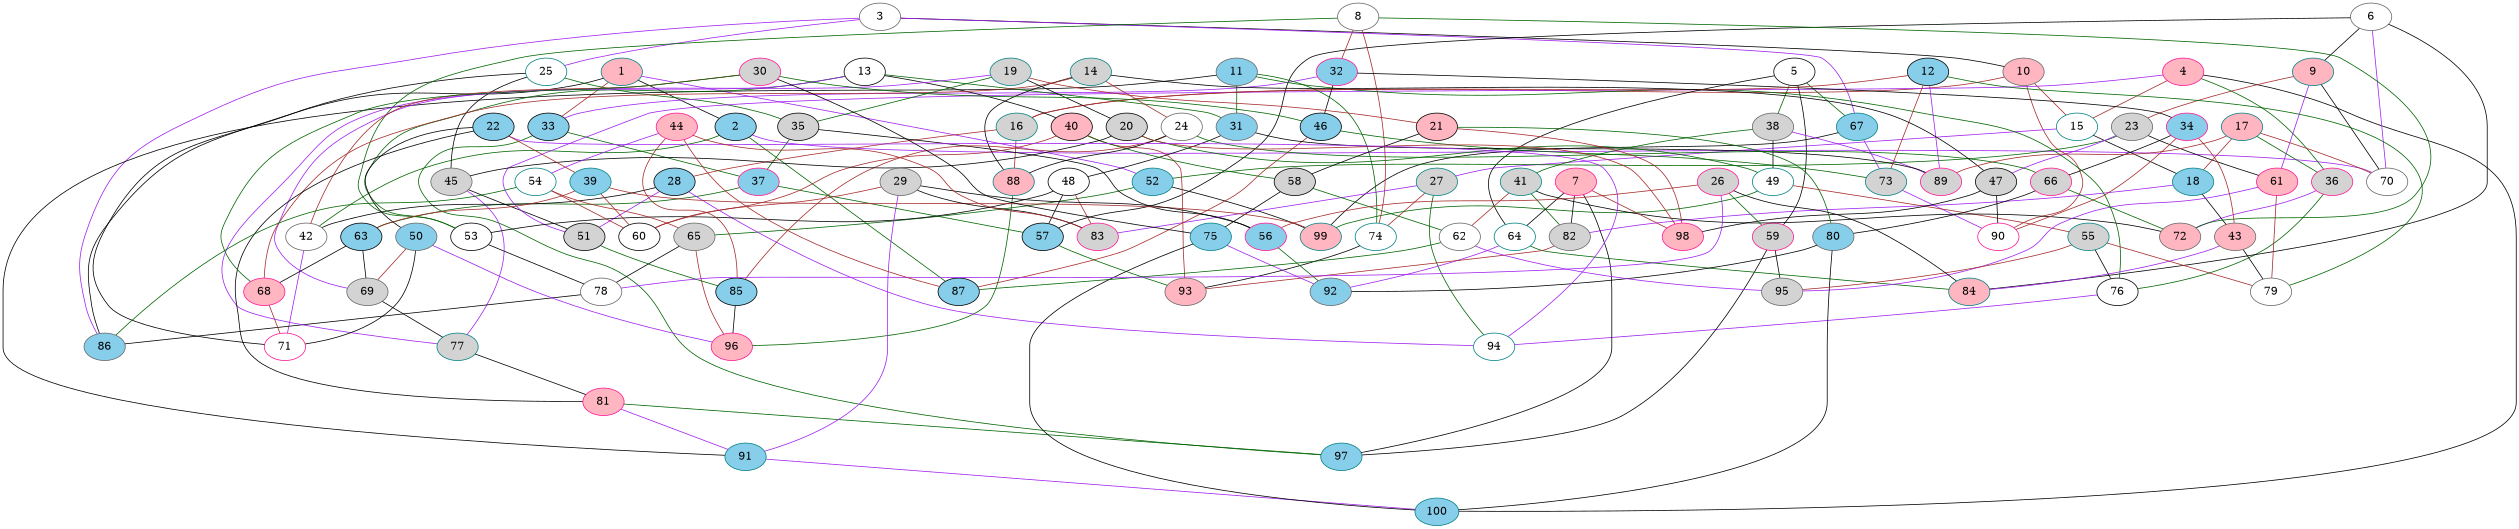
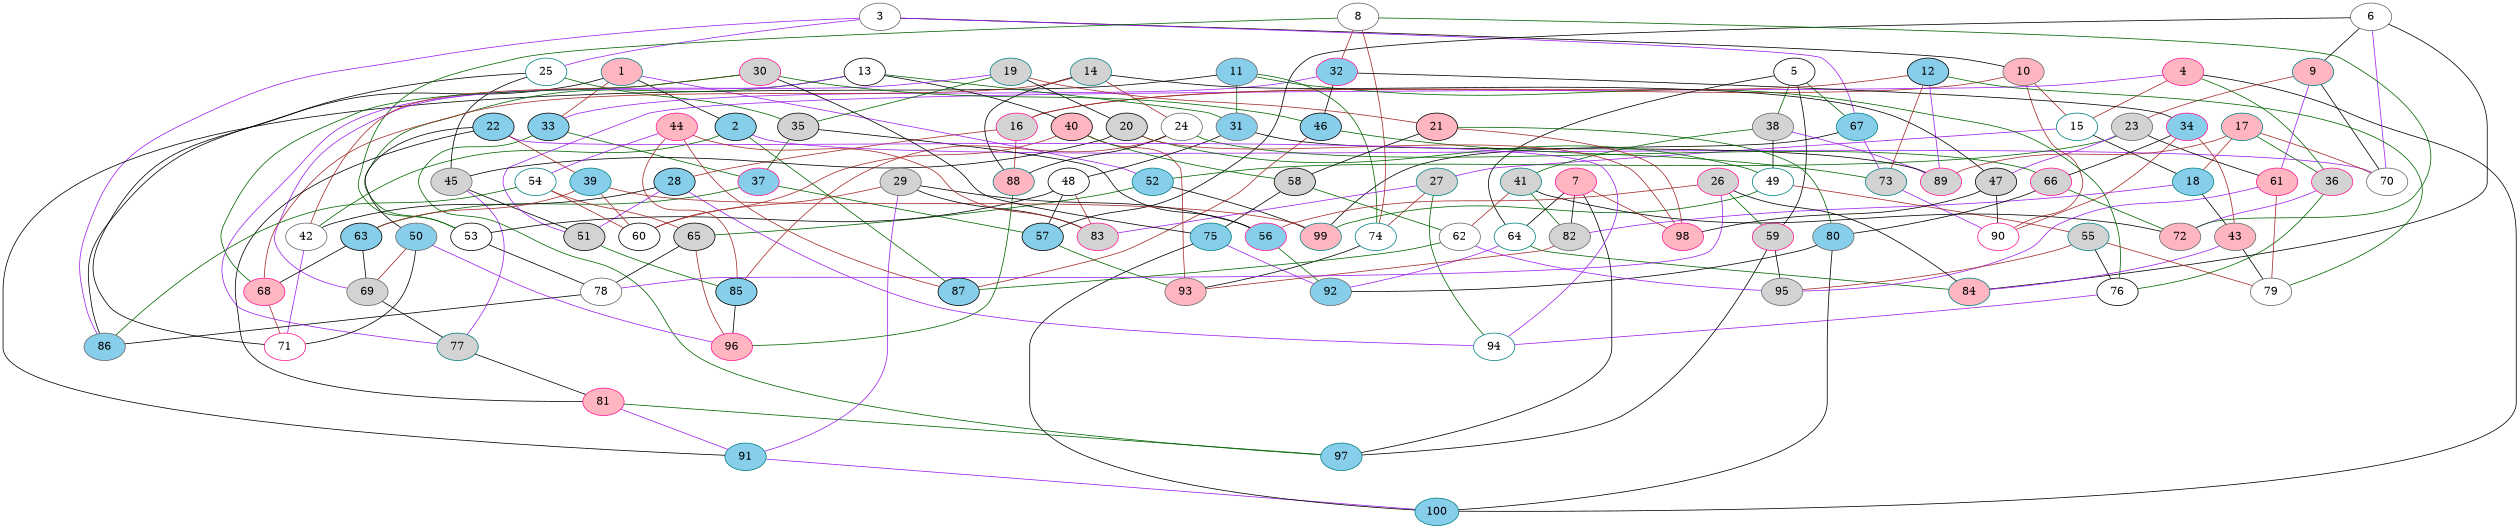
(1017, 127) -> (1017, 127)
(694, 237) -> (694, 237)
